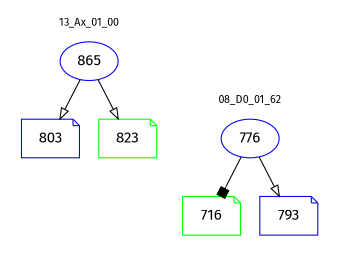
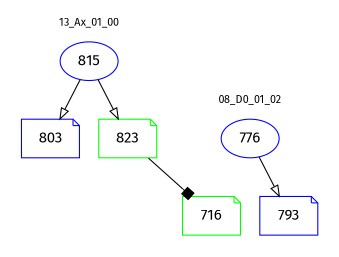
(89, 61) -> (89, 61)
(250, 100) -> (250, 100)
(234, 172) -> (166, 174)
